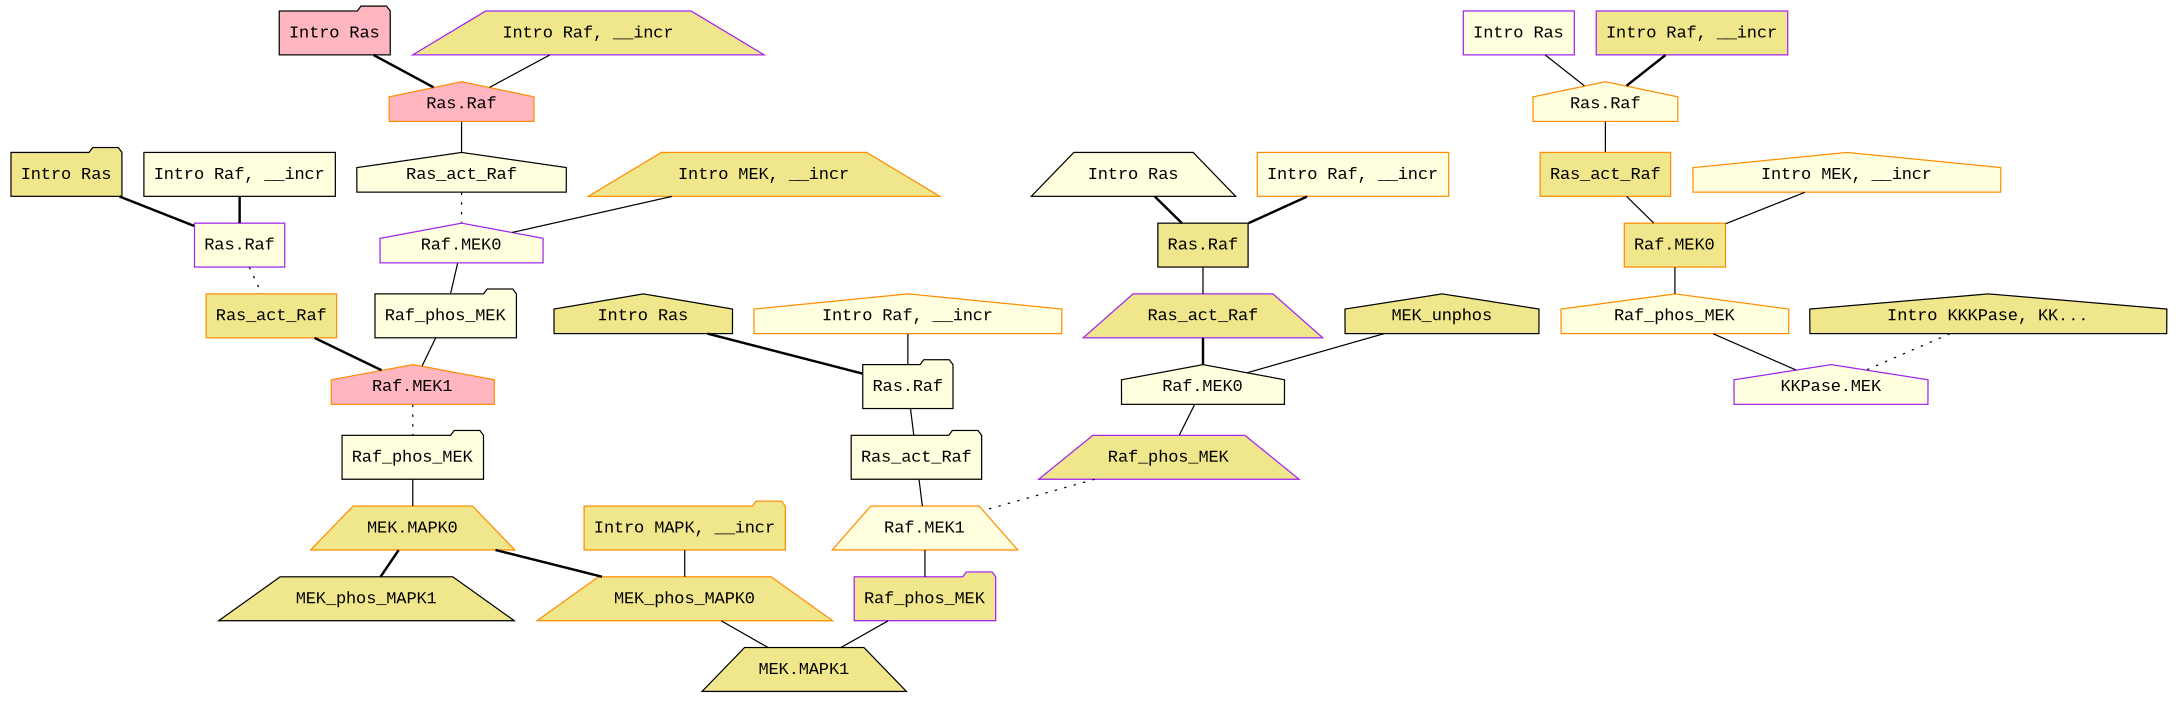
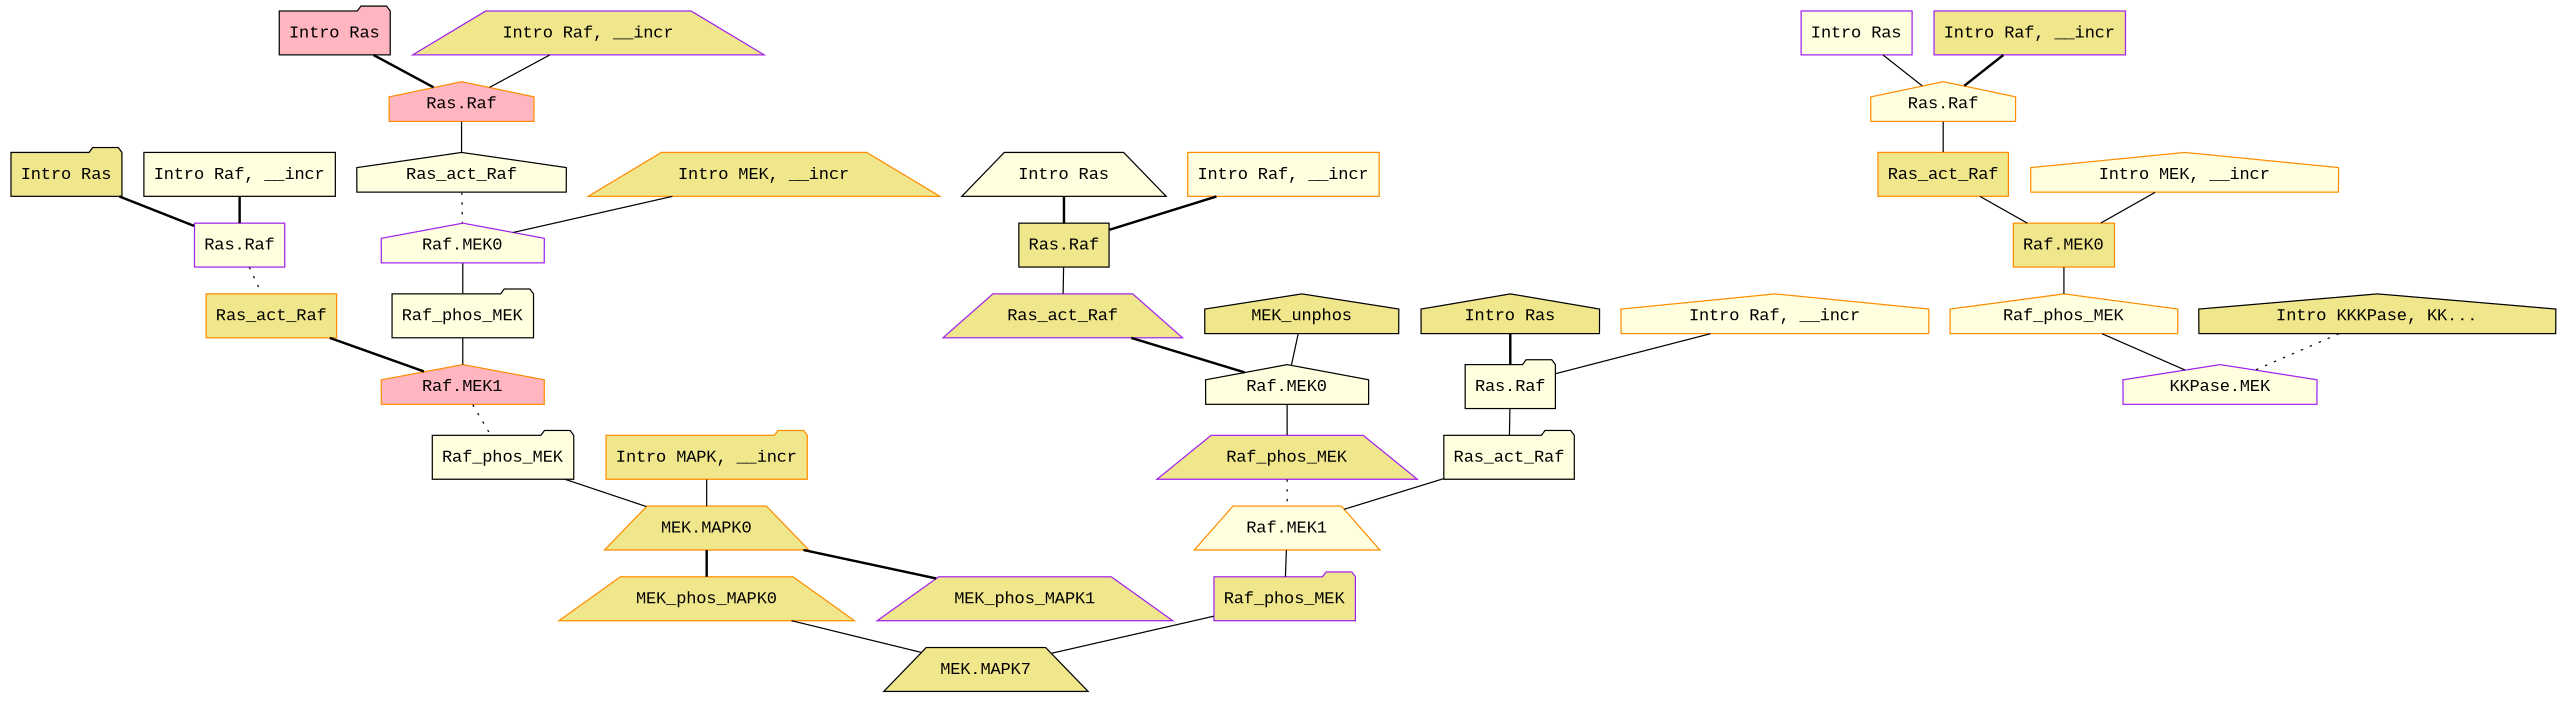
(685, 563) -> (707, 493)
(366, 599) -> (1025, 599)
(804, 669) -> (986, 669)
